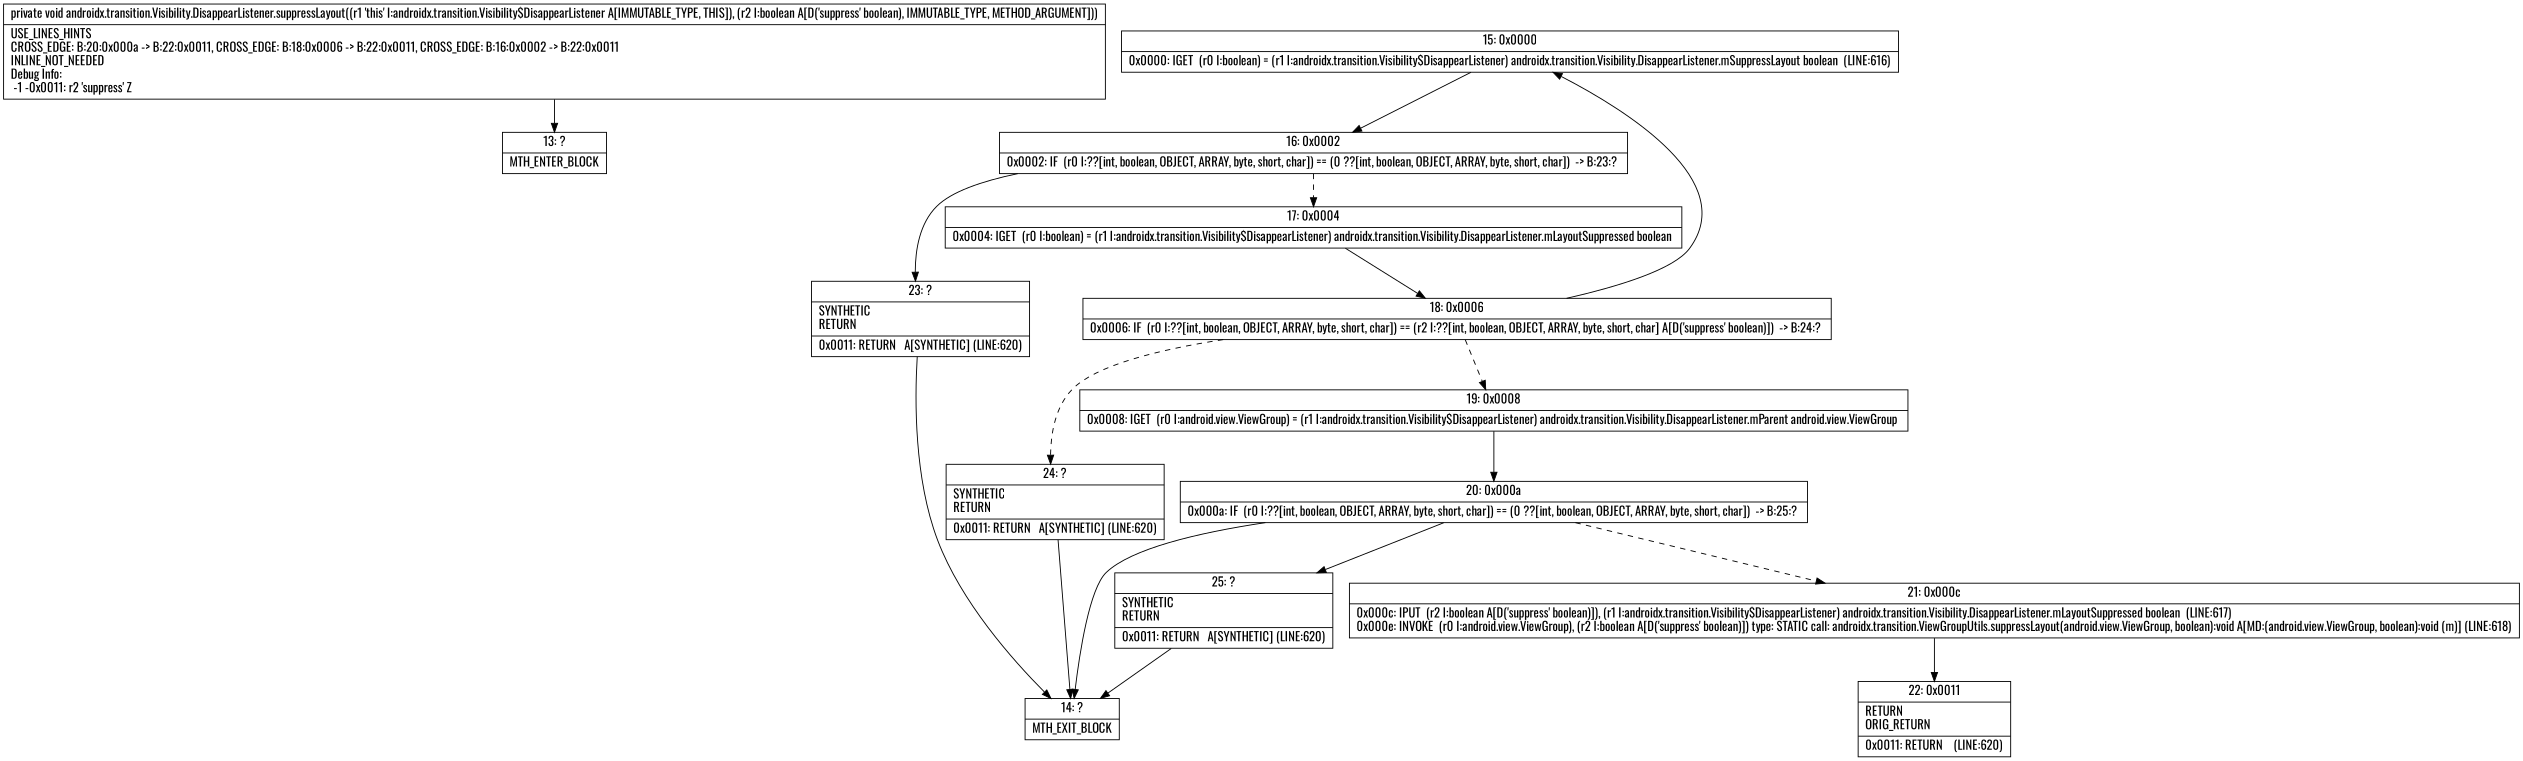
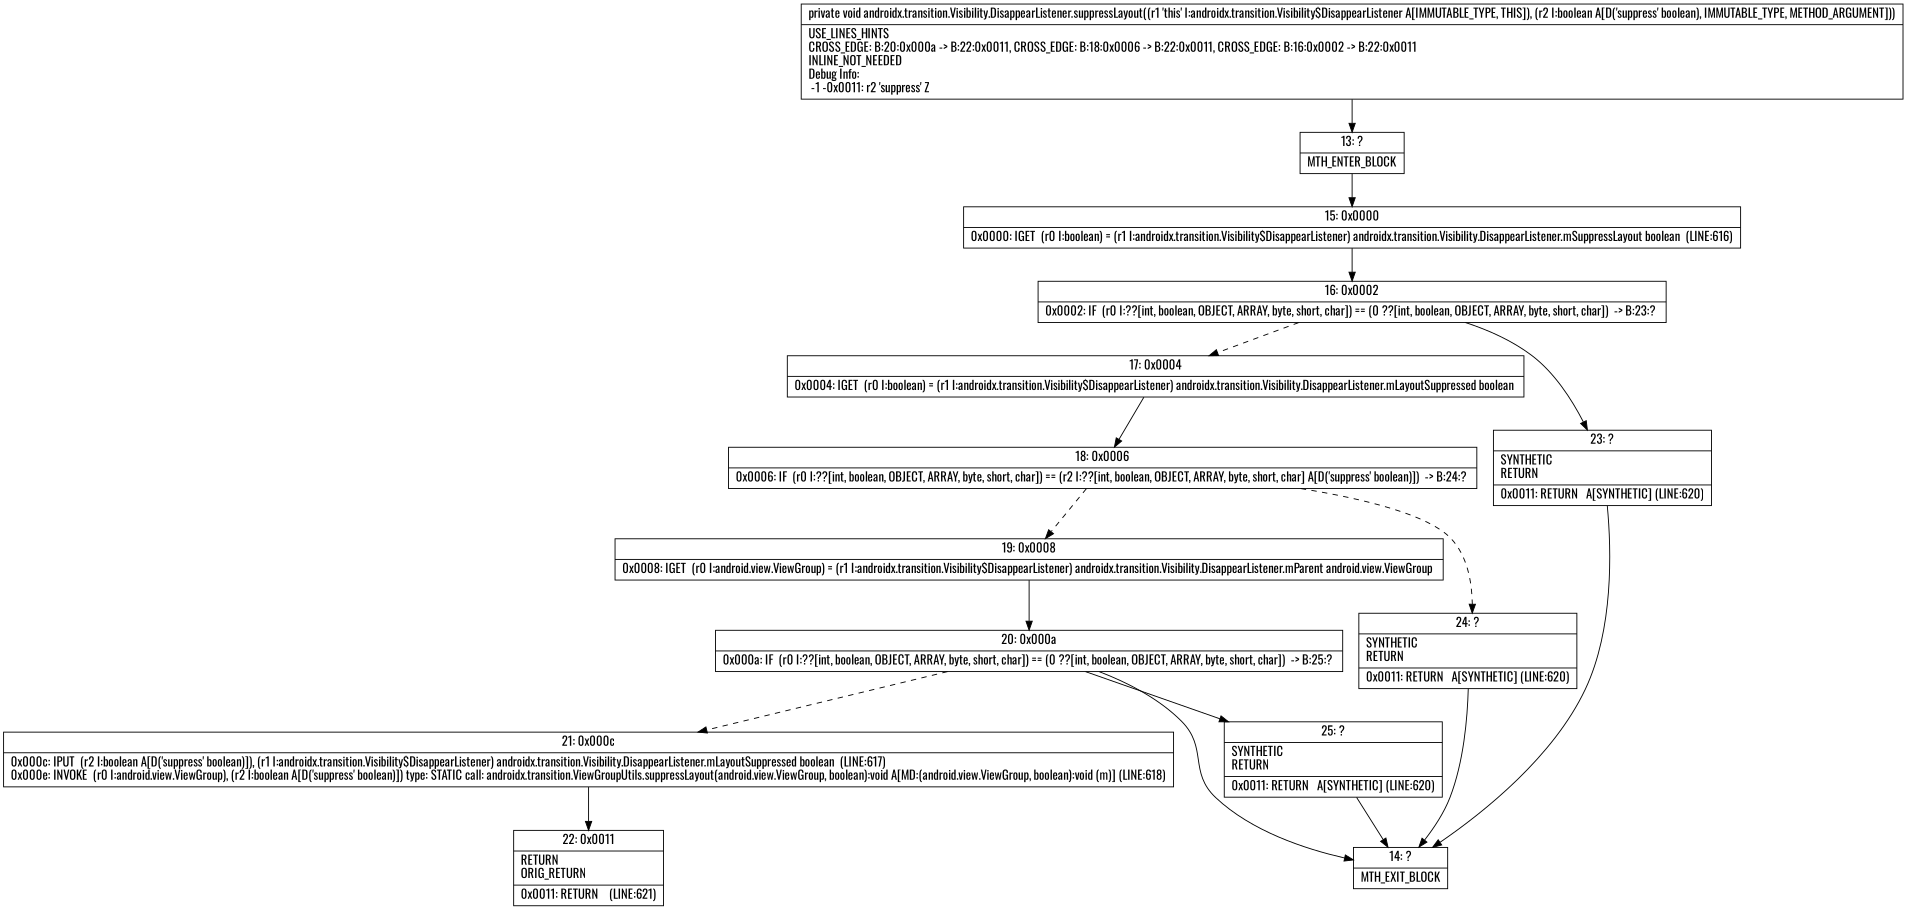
(1700, 198) -> (1352, 186)
(1934, 746) -> (589, 895)
